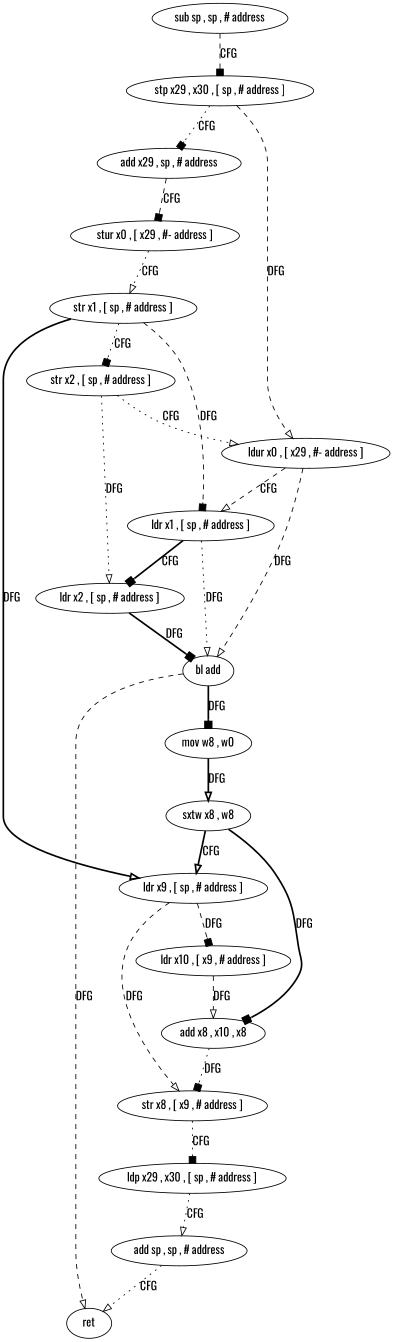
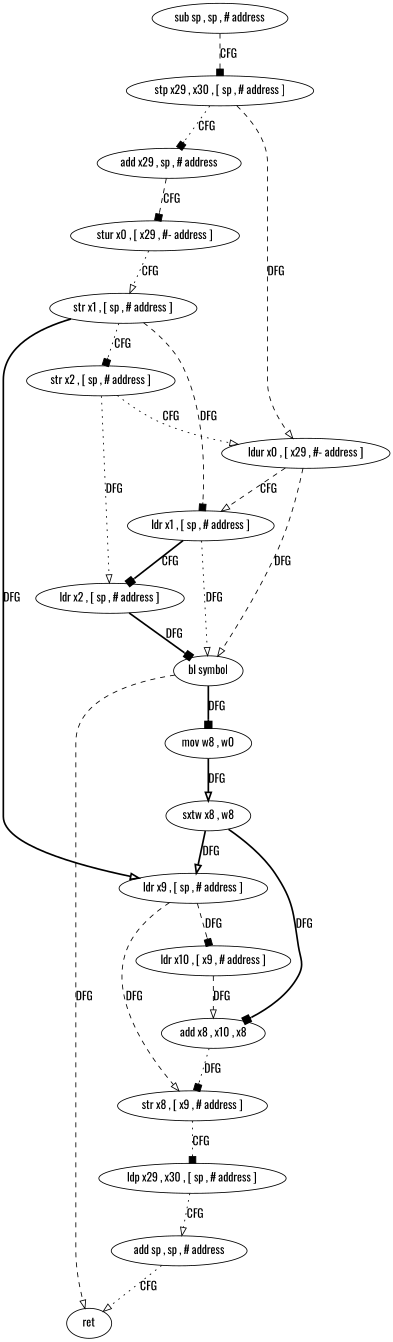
(208, 671) -> (208, 671)
(211, 852) -> (211, 852)
